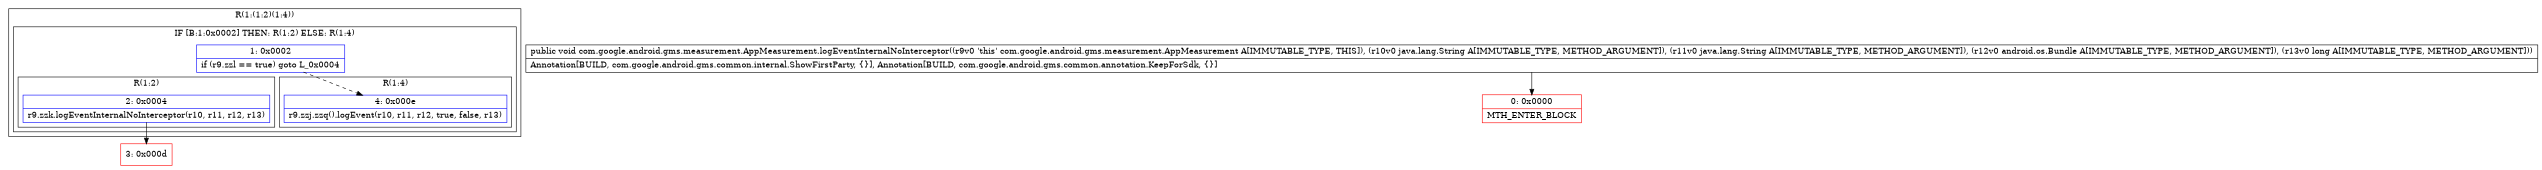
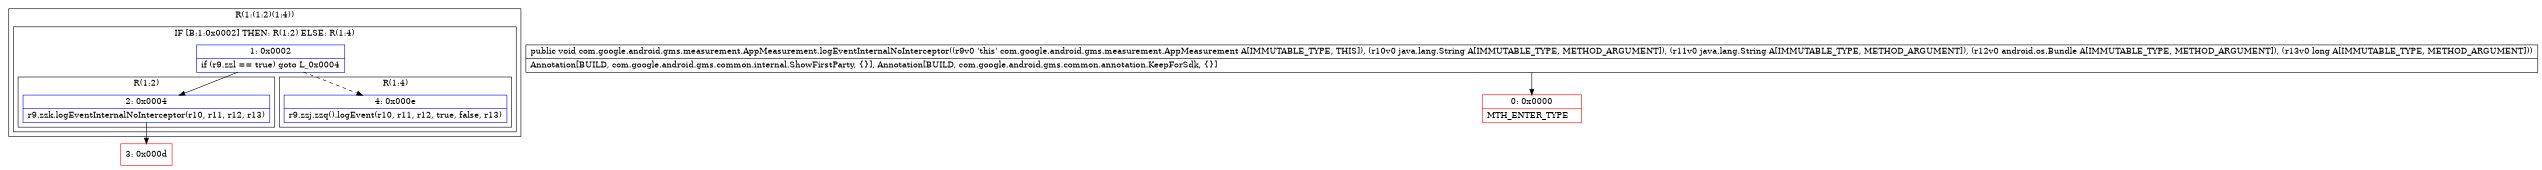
none -> (211, 83)
(1532, 116) -> (1528, 116)
